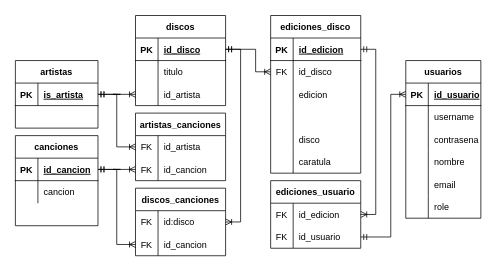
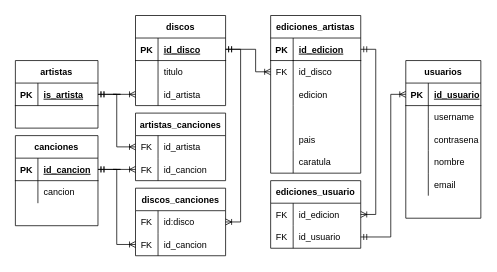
(315, 27) -> (315, 27)
(310, 140) -> (307, 140)
(454, 207) -> none
